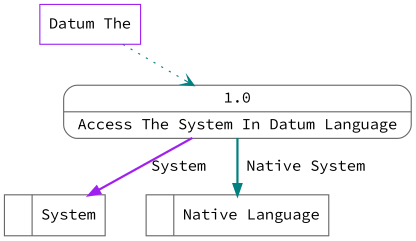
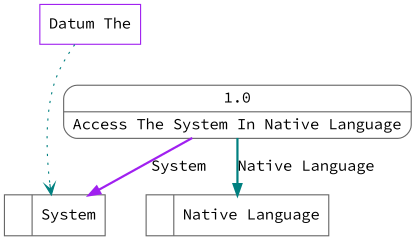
(154, 62) -> (49, 111)
(237, 125) -> (237, 125)
(306, 167) -> (306, 167)
